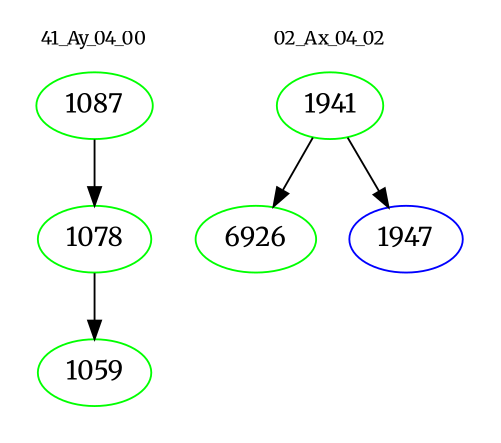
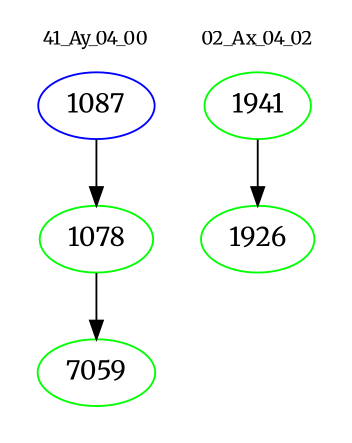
(95, 106) -> (96, 106)
(256, 239) -> (258, 239)
(406, 239) -> none
(95, 373) -> (96, 373)
